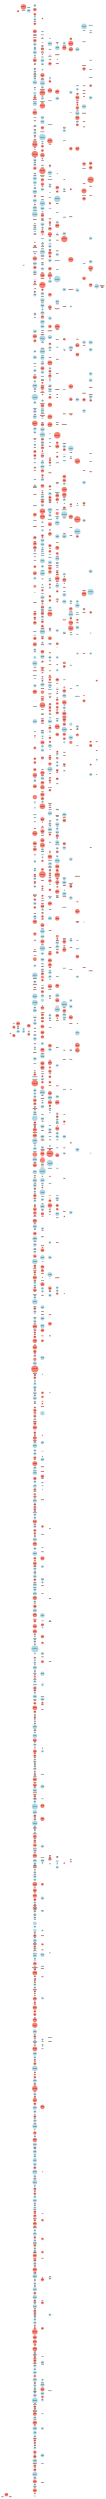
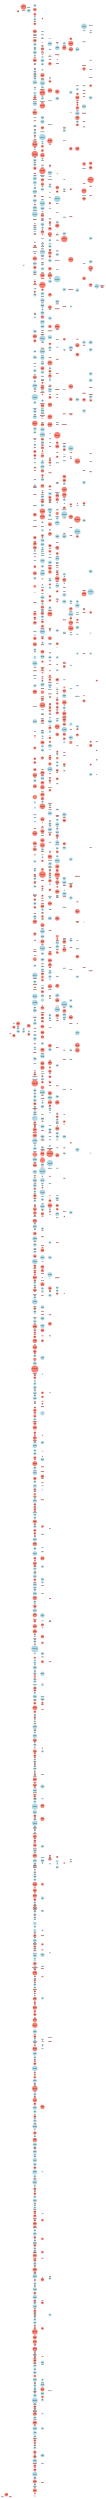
(35, 1100) -> (35, 1100)
